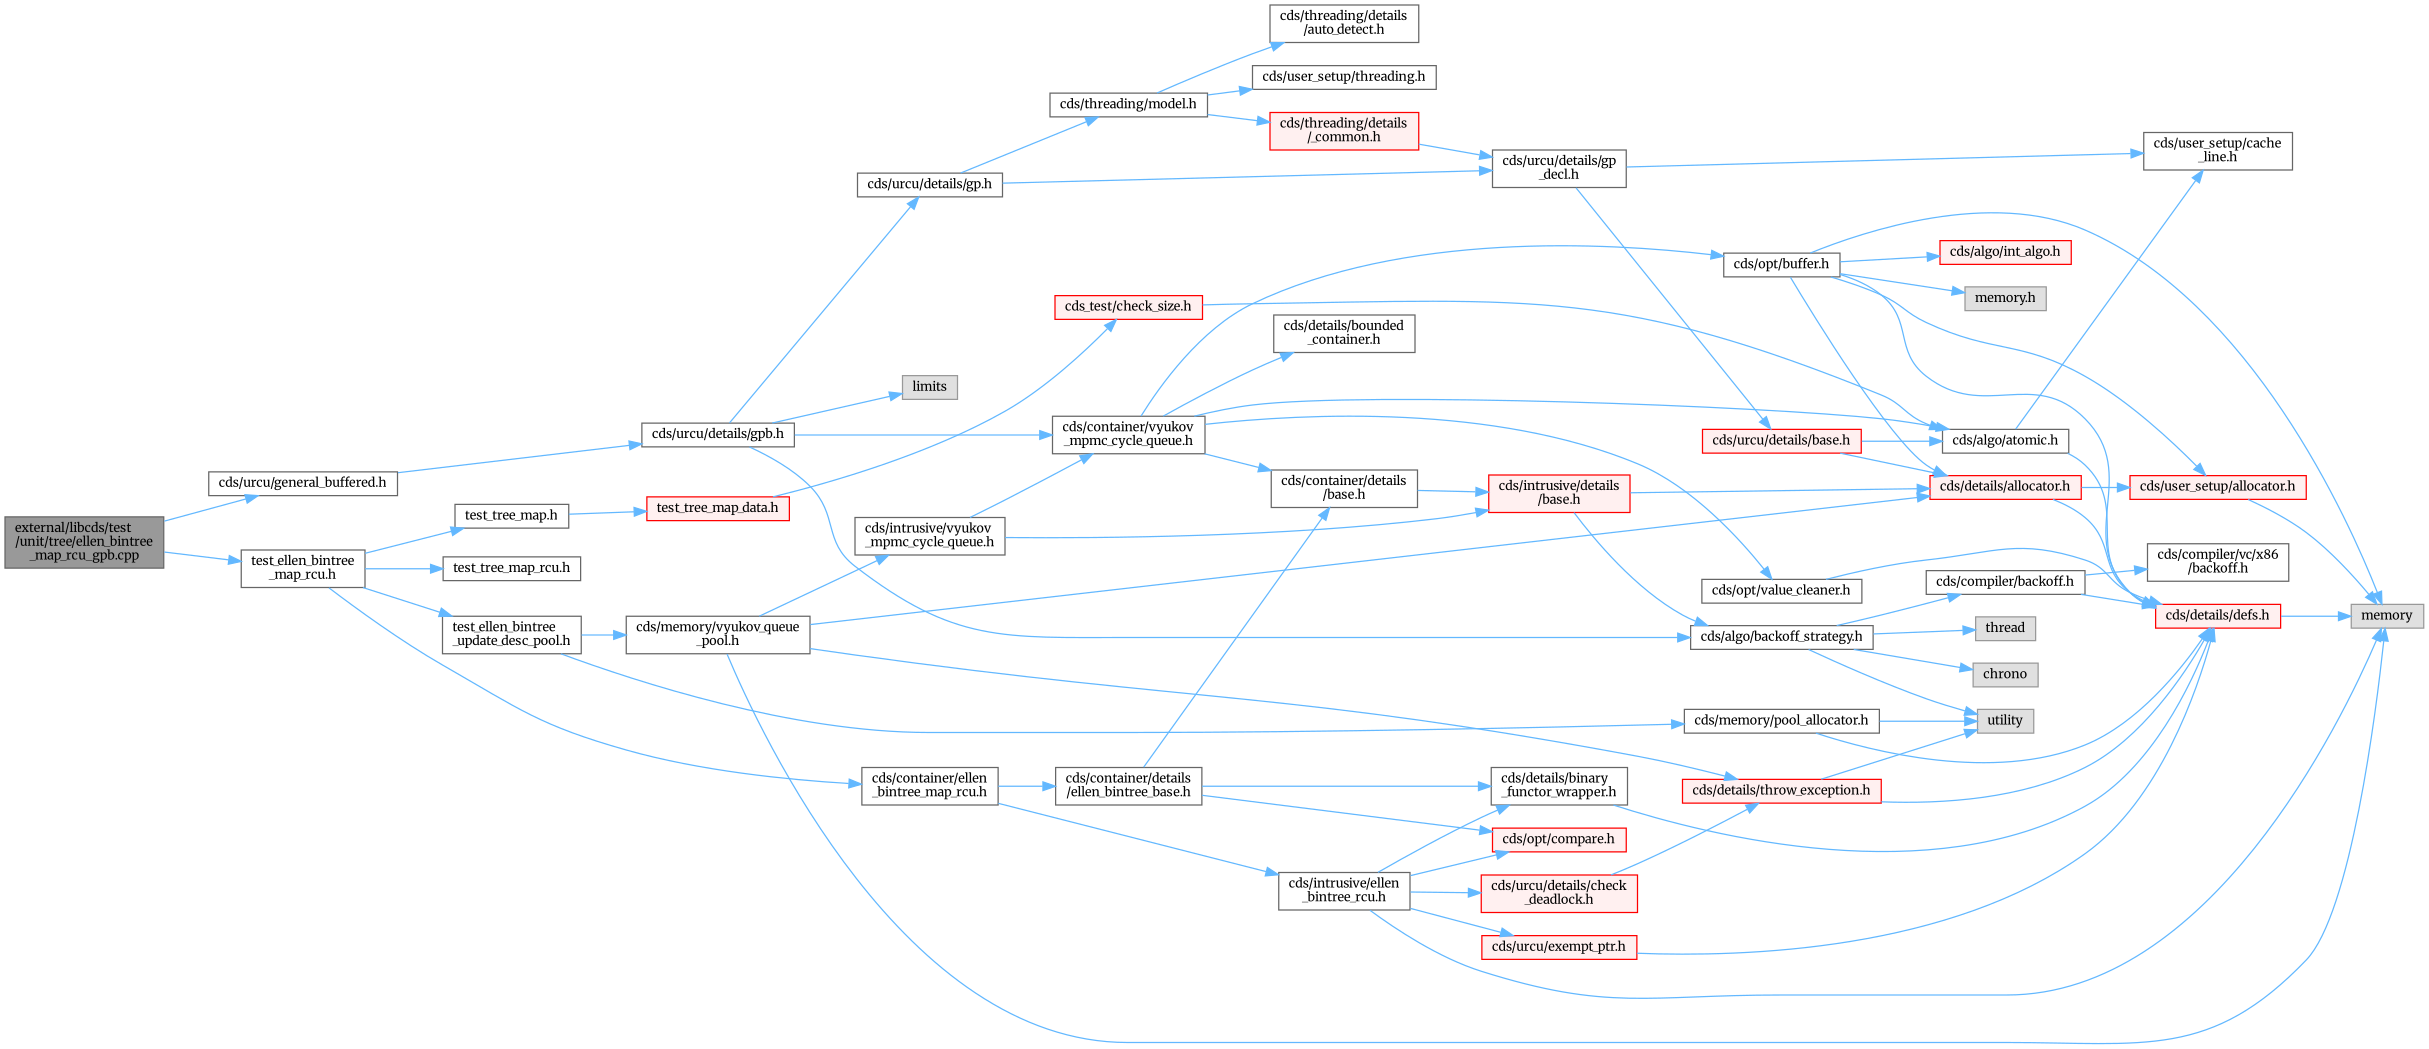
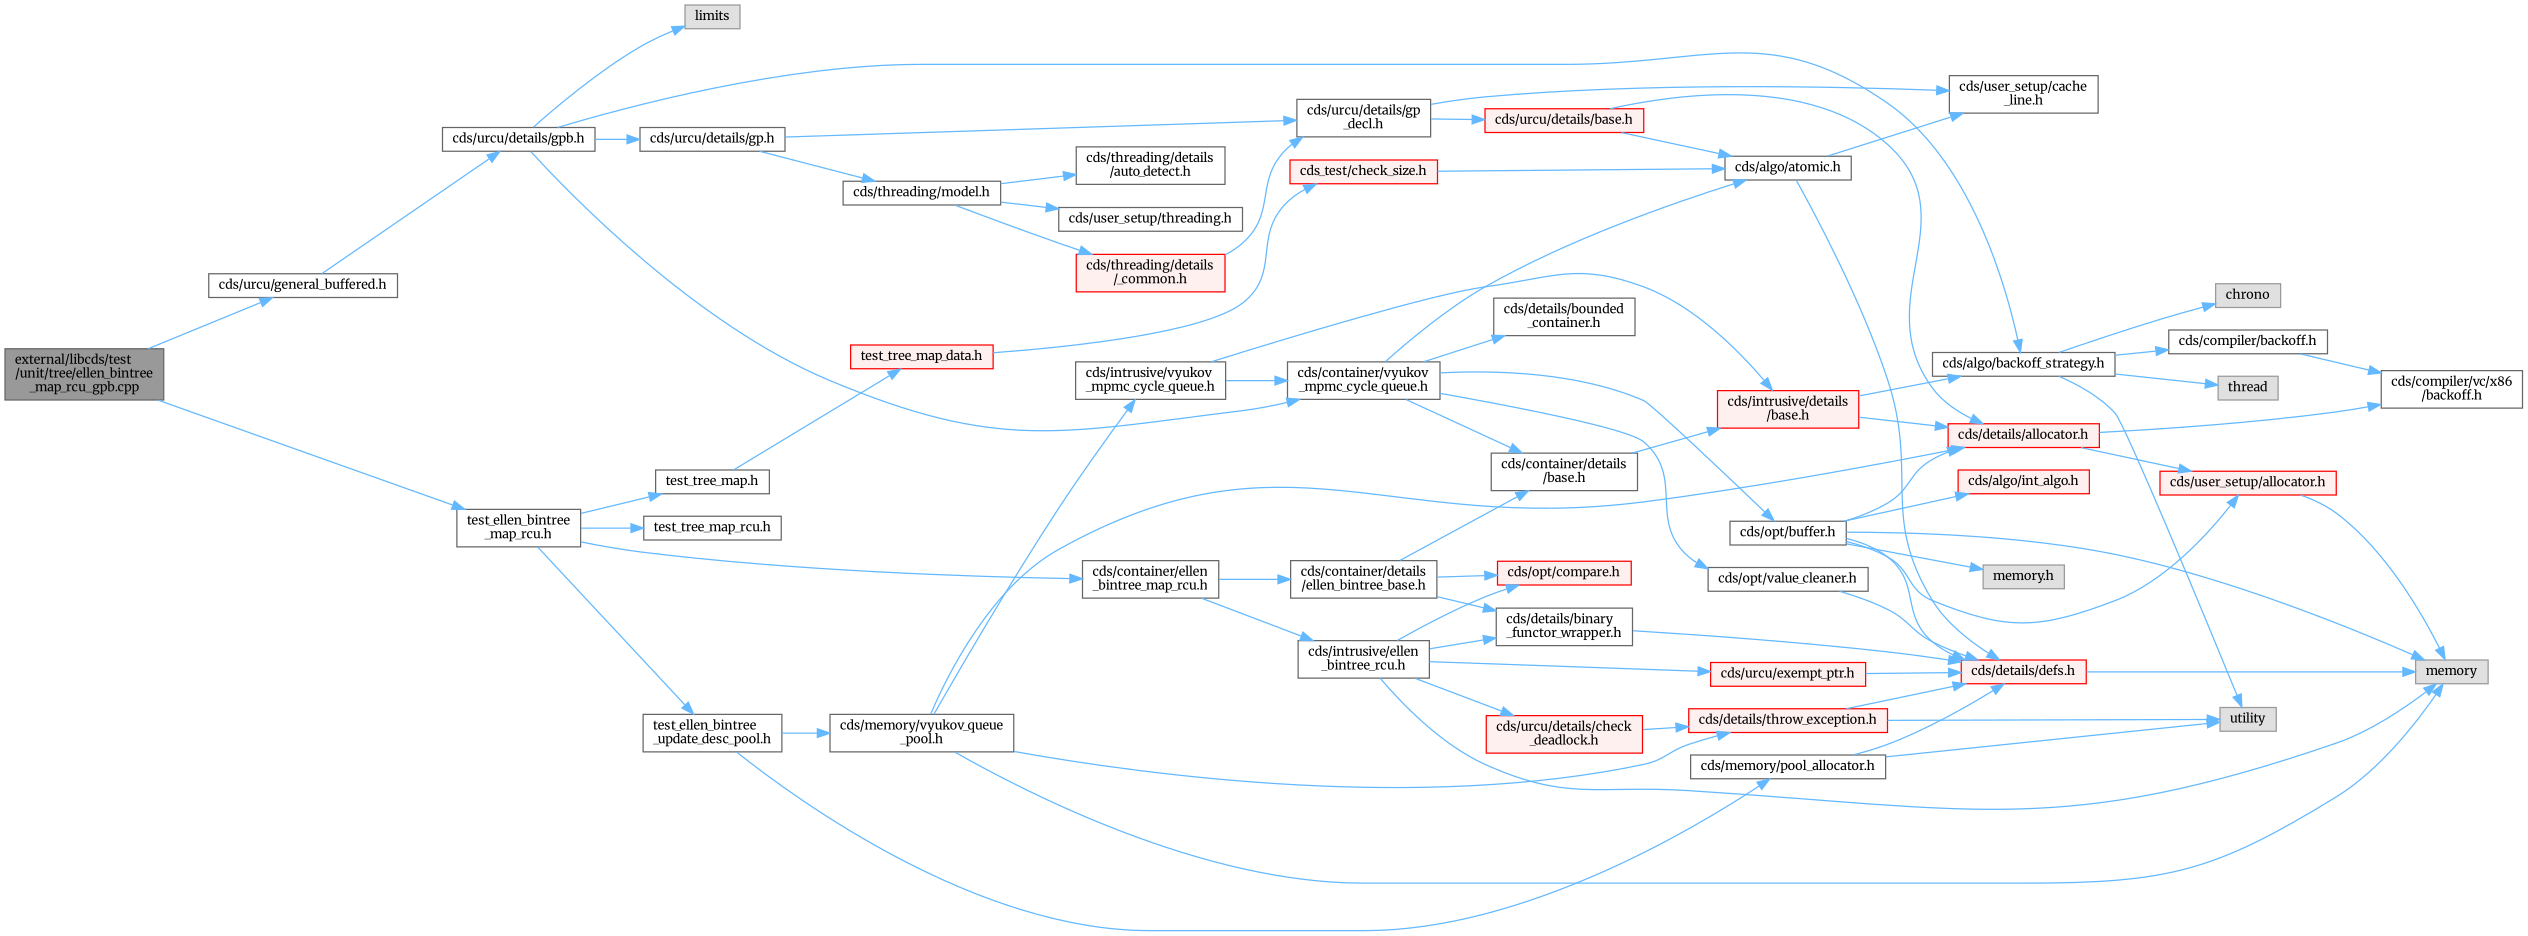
(2098, 533) -> (2234, 423)
(2112, 599) -> none
